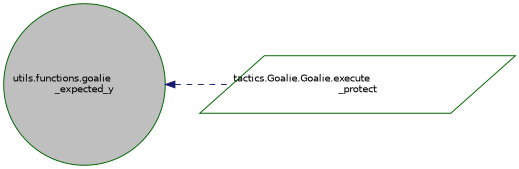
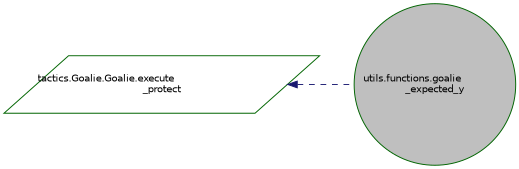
(204, 84) -> (326, 84)
